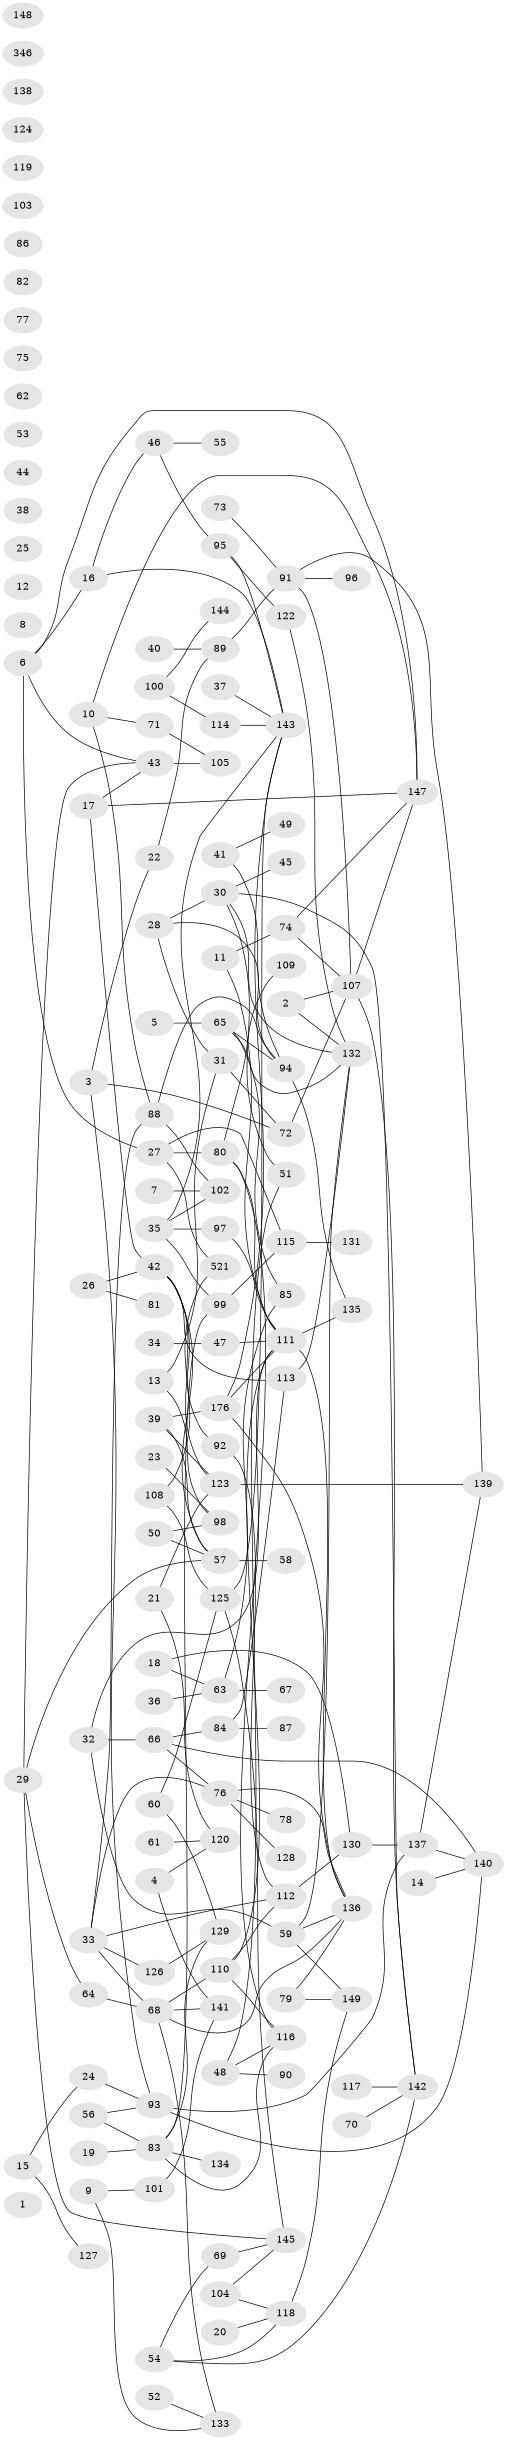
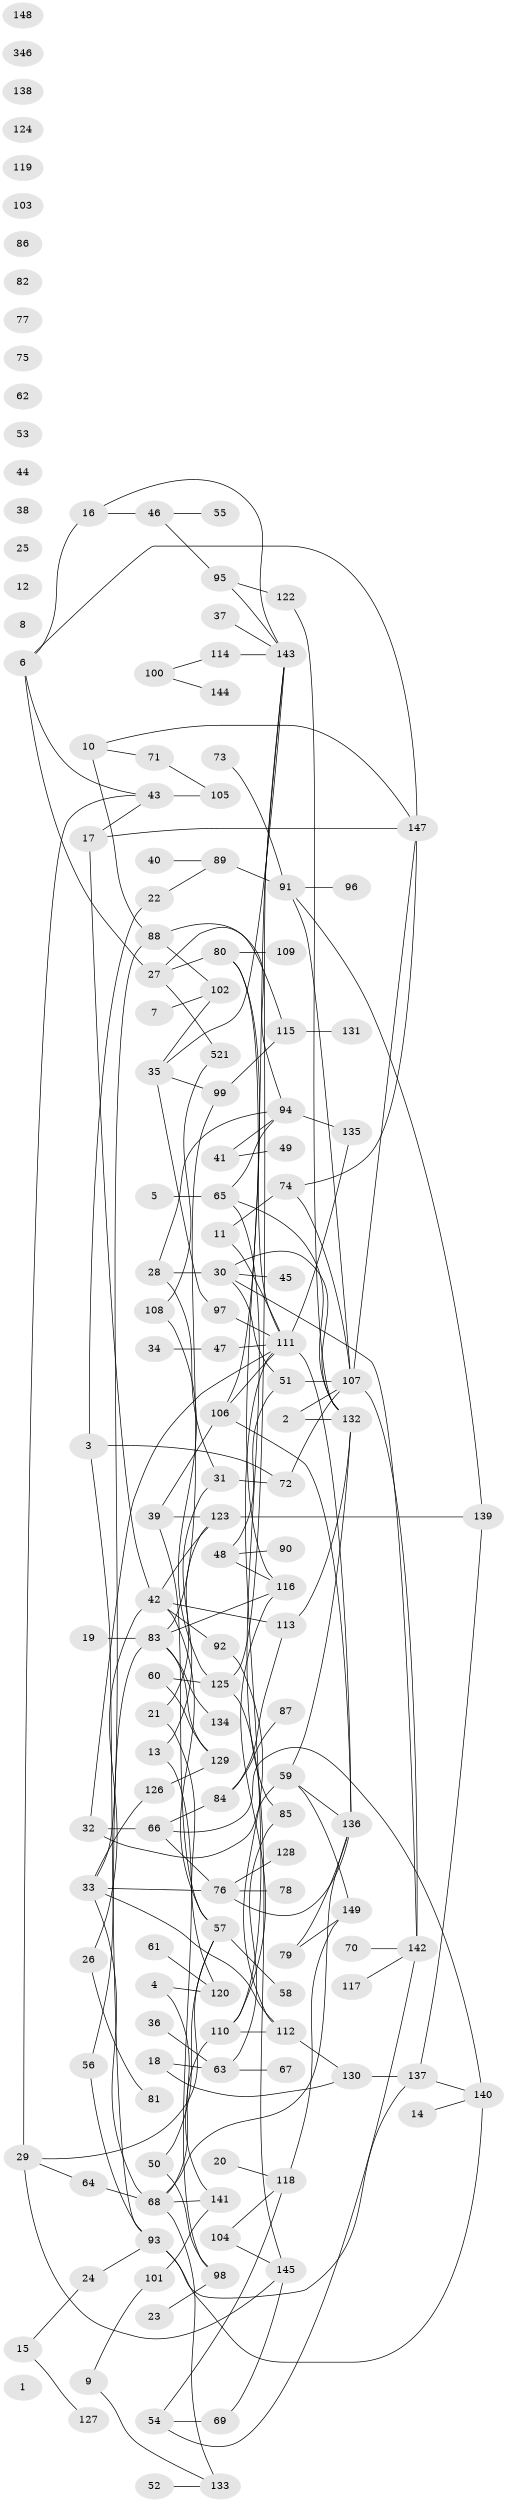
none -> (318, 1381)
(220, 1408) -> (220, 1414)
